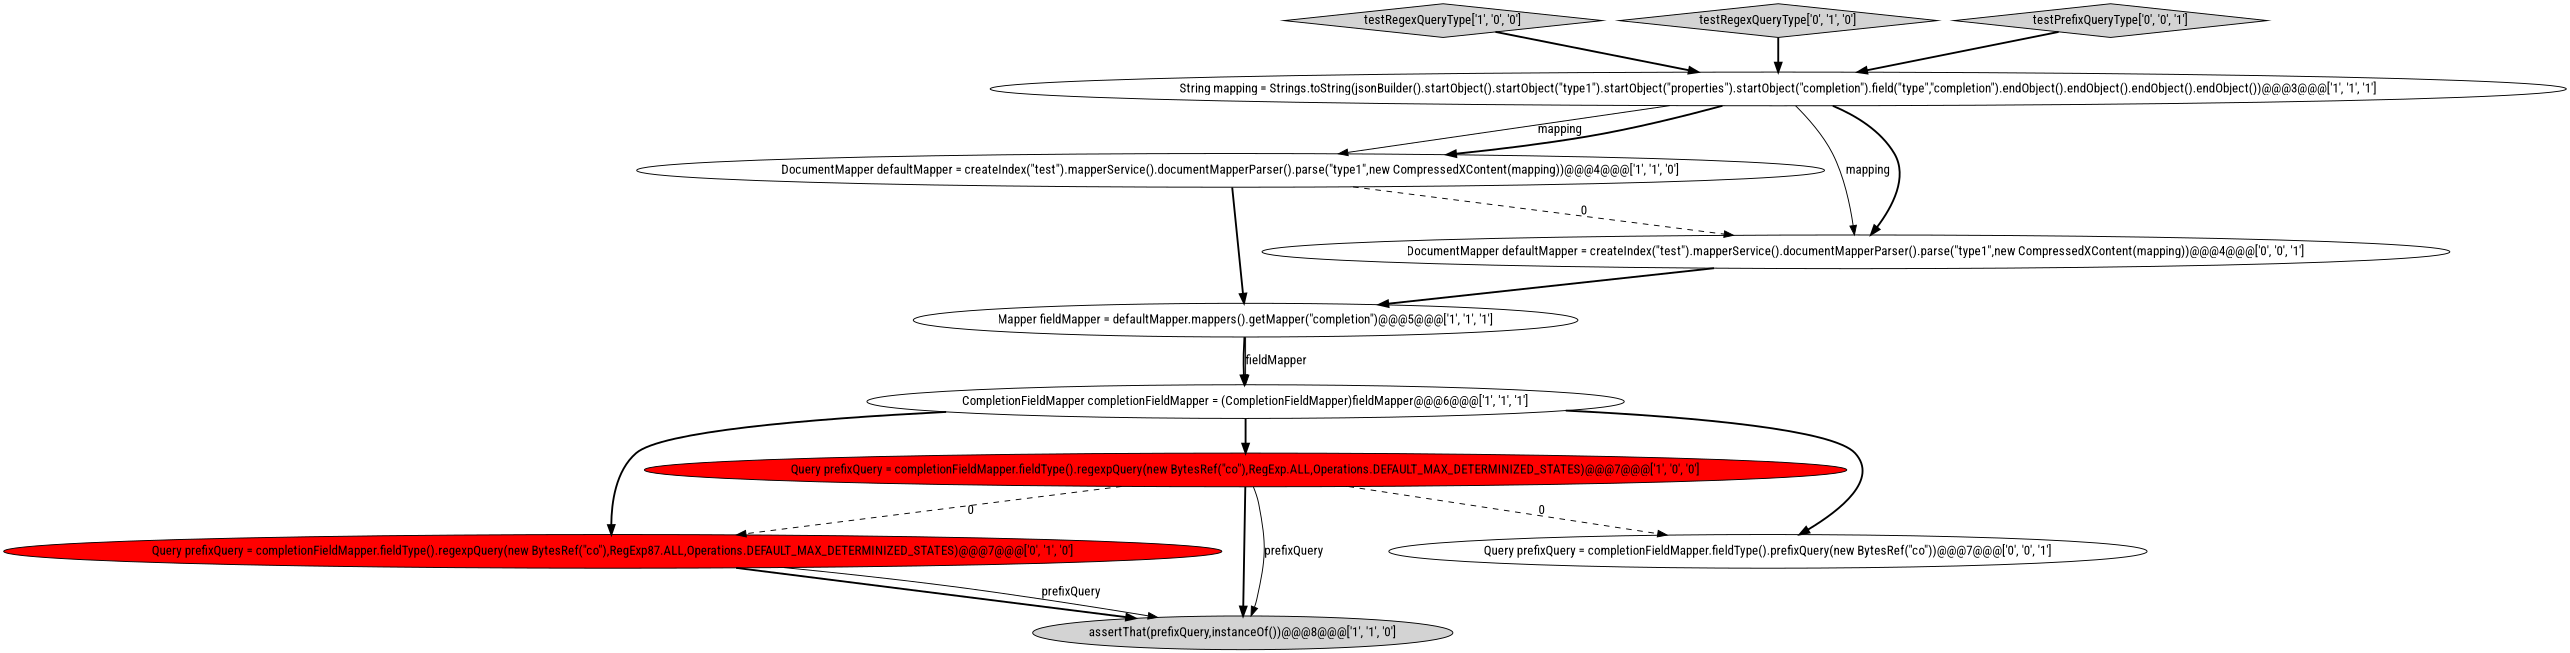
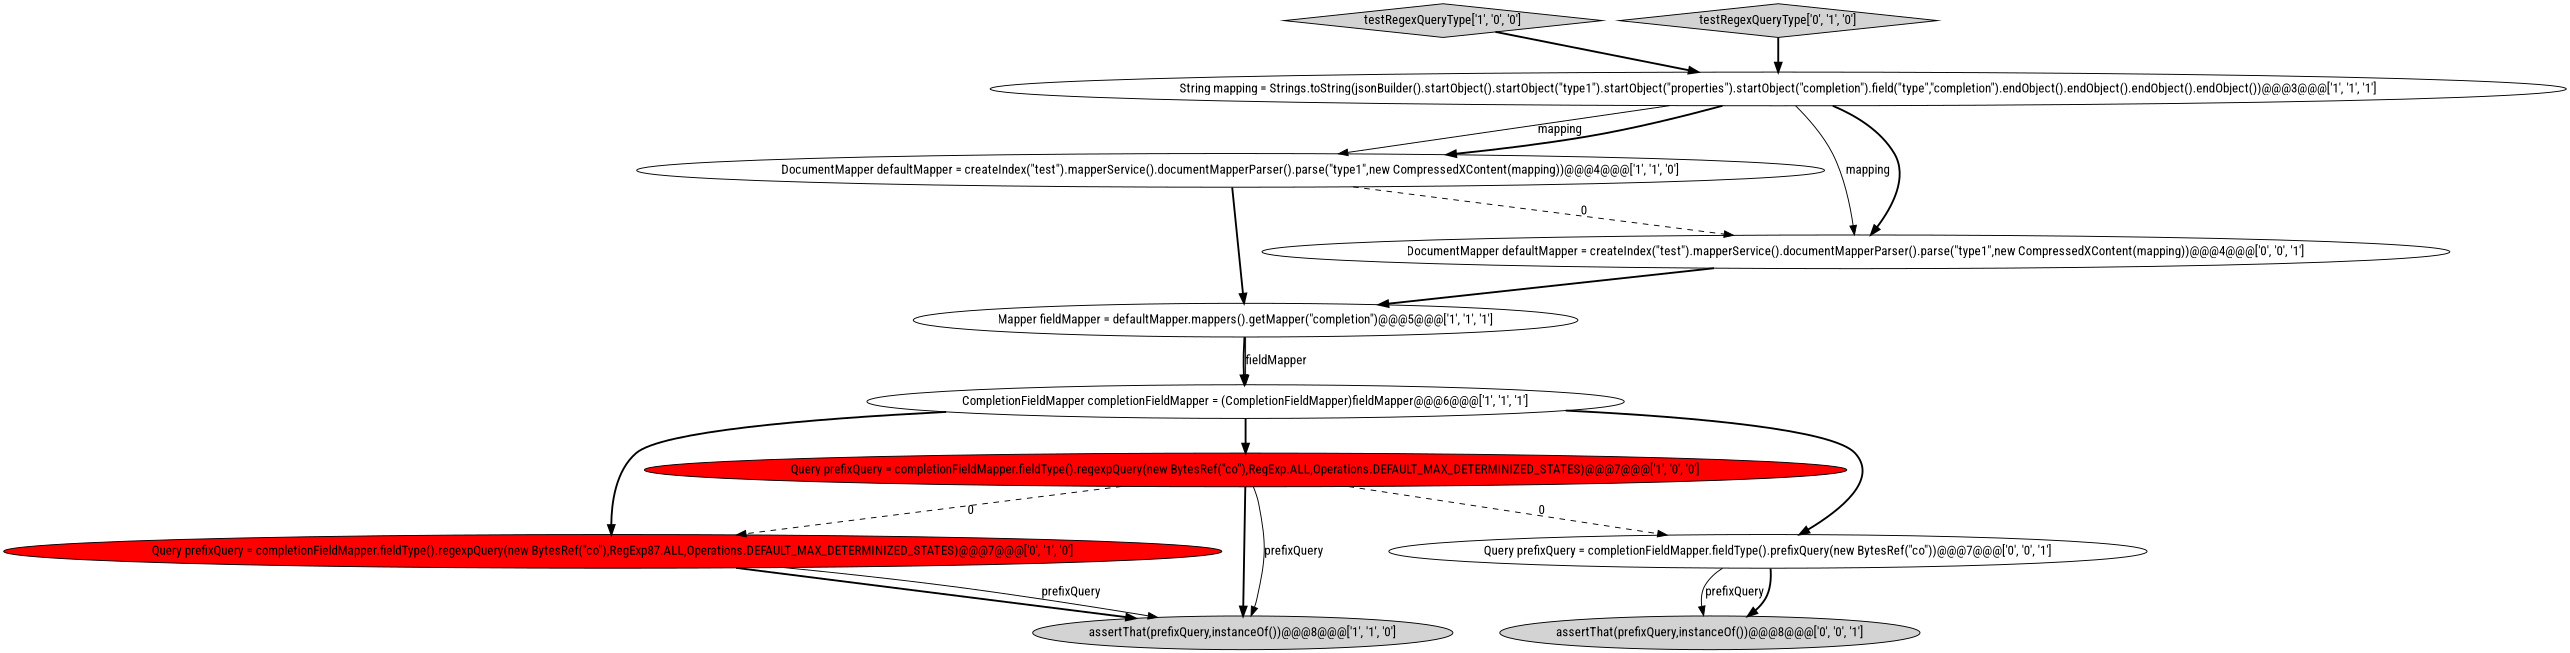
(2111, 21) -> none
none -> (1710, 633)
